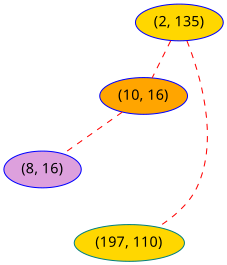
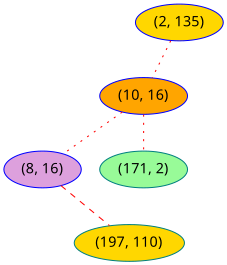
(161, 59) -> (161, 59)
(93, 133) -> (93, 133)
(207, 142) -> (85, 206)
none -> (144, 169)
